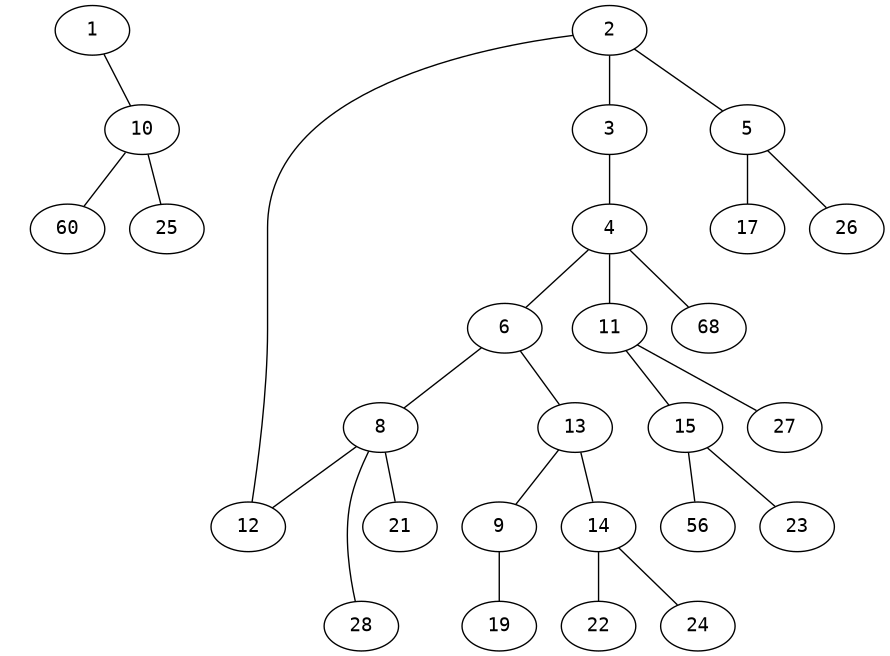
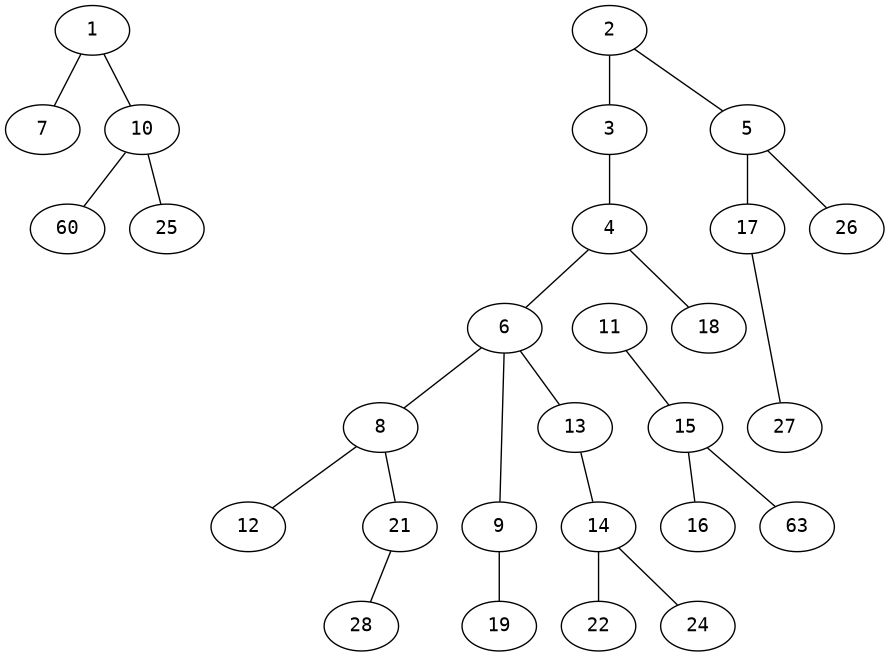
none -> (43, 130)
(282, 172) -> none
(610, 279) -> none
(709, 328) -> (709, 328)
(697, 378) -> (766, 328)
(537, 477) -> (502, 428)
(348, 525) -> (381, 577)
(698, 527) -> (698, 527)
(797, 527) -> (797, 527)
